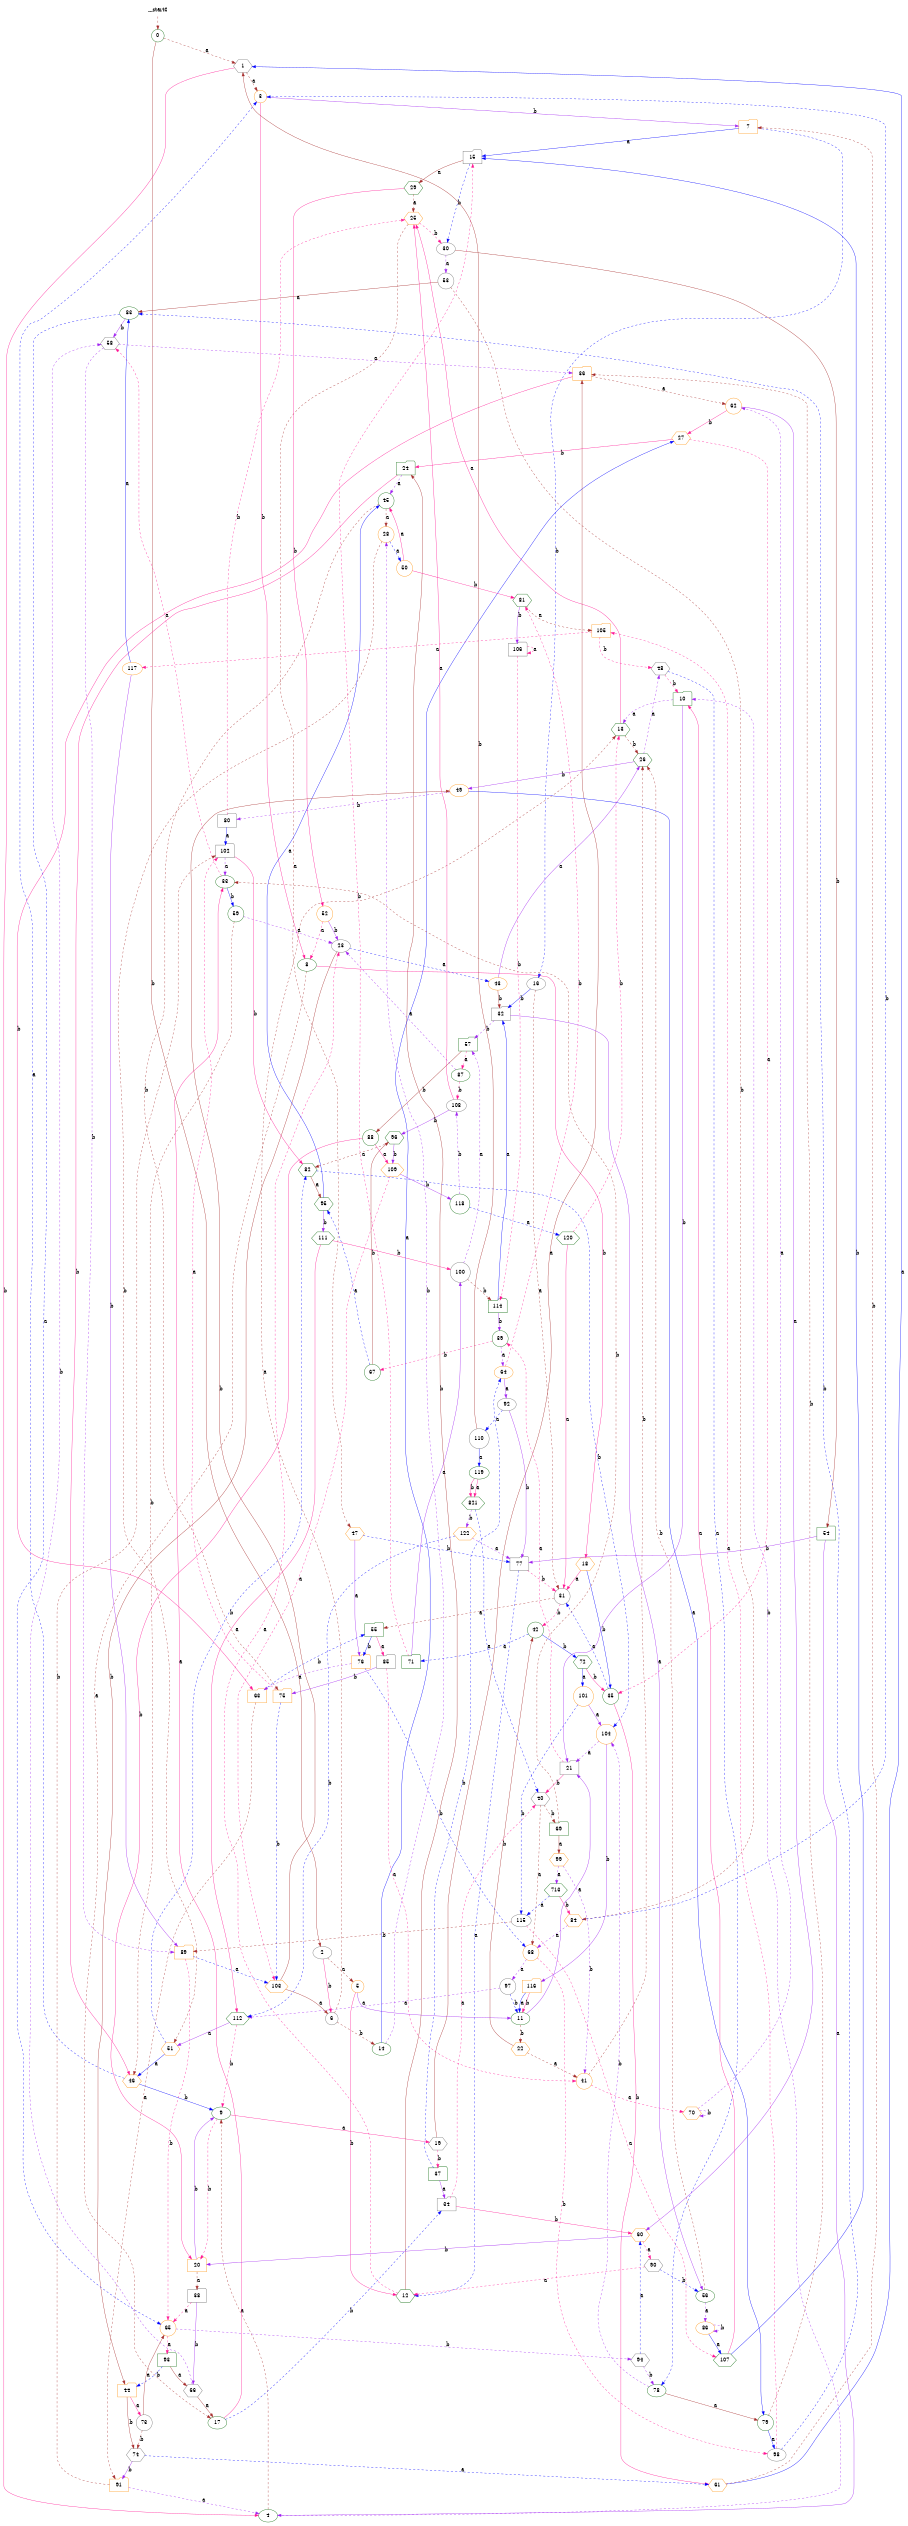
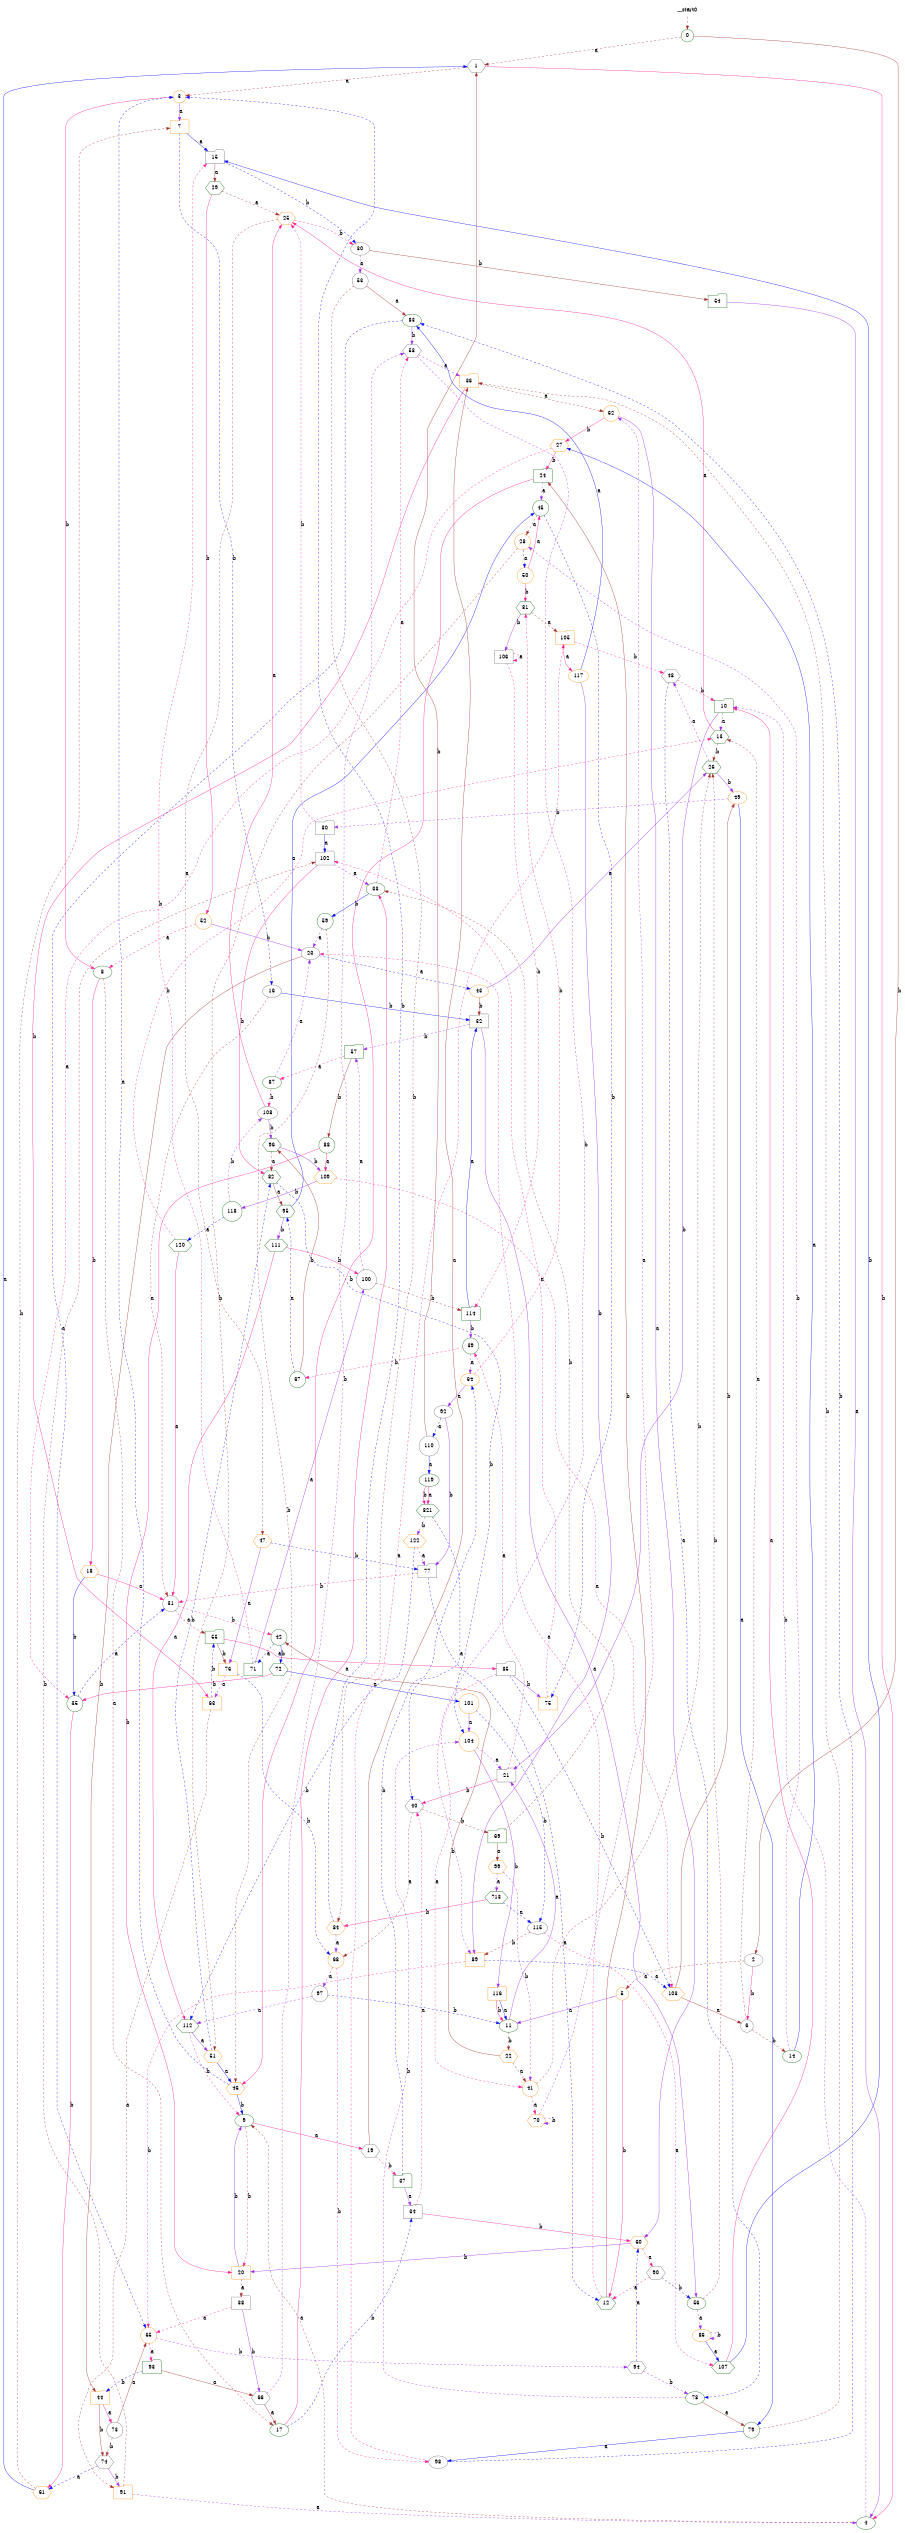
(535, 112) -> (181, 112)
(380, 649) -> (564, 657)
(146, 1076) -> (612, 1103)
(682, 1555) -> none
(368, 1644) -> (221, 1652)
(276, 1839) -> (593, 1828)
